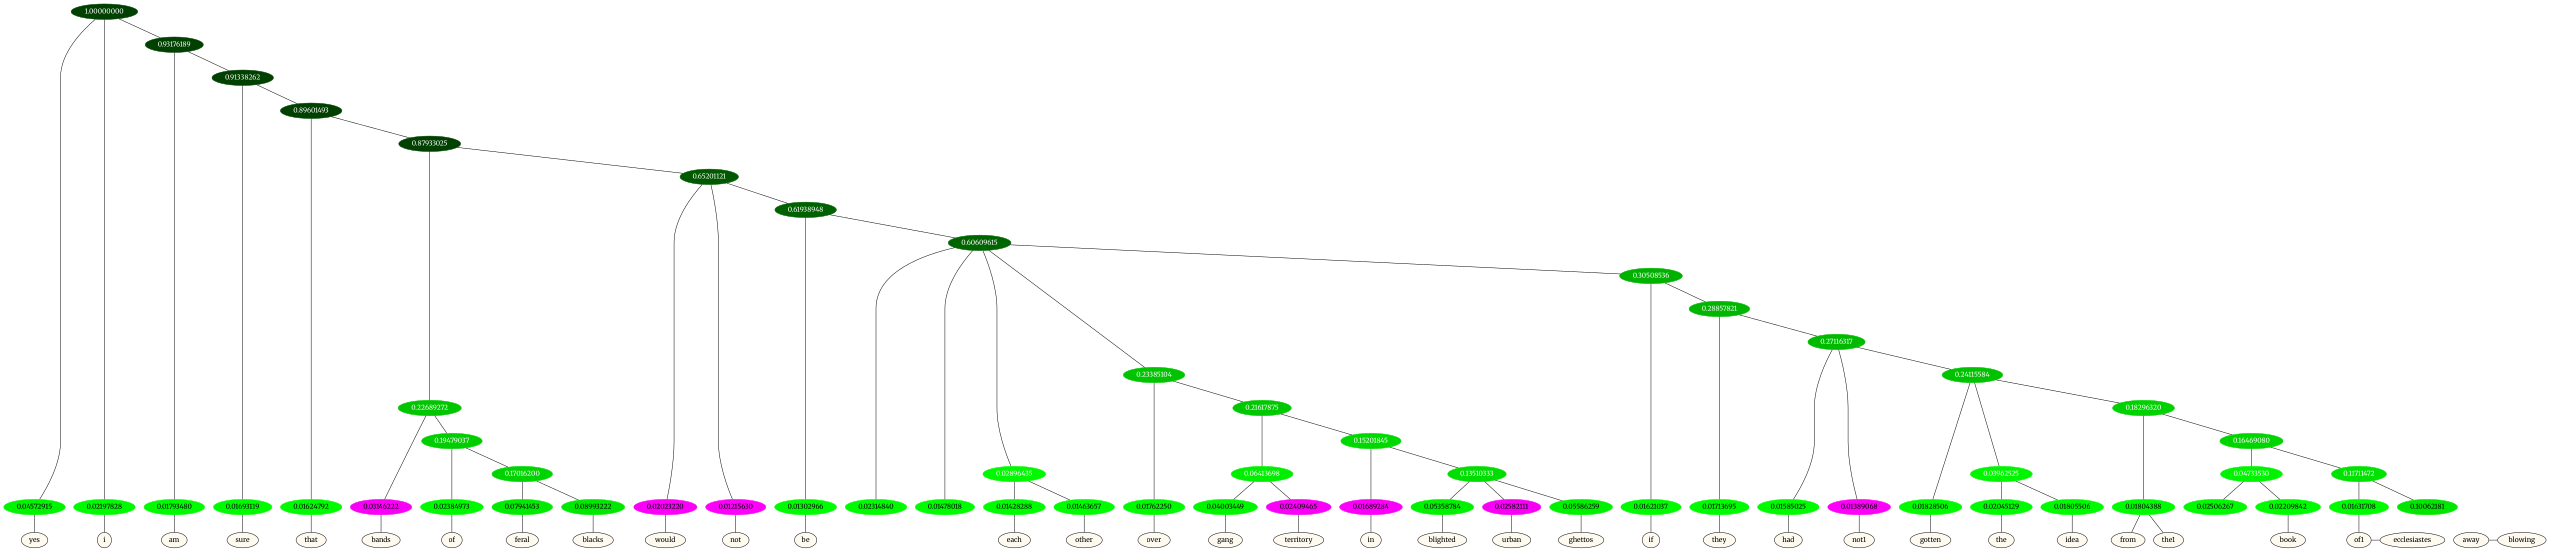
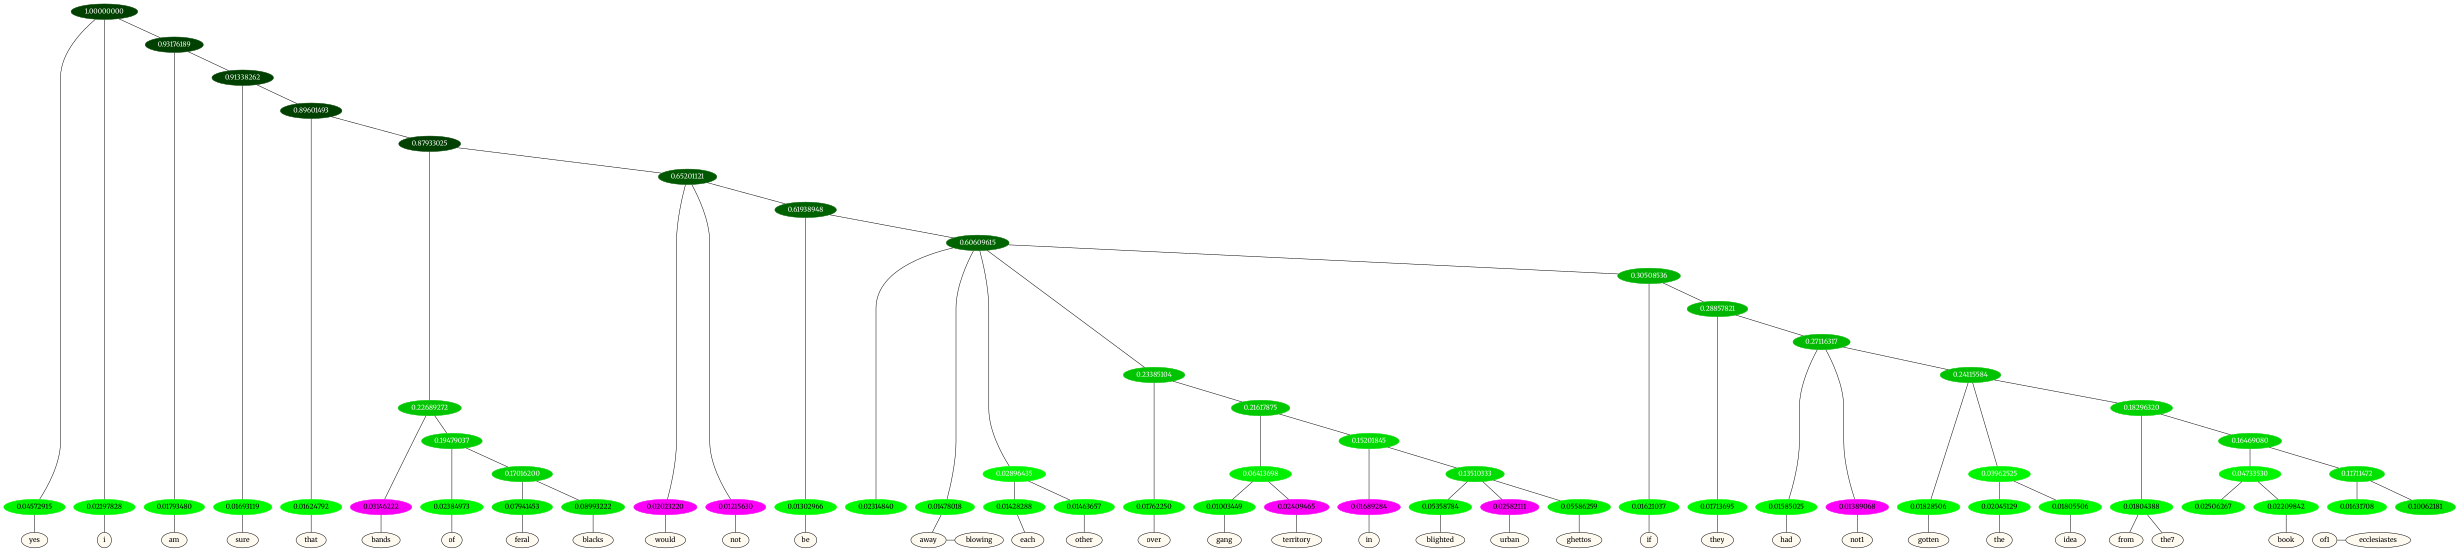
(1225, 507) -> (1224, 507)
none -> (937, 524)
(2359, 524) -> none
(2169, 540) -> (2168, 540)
